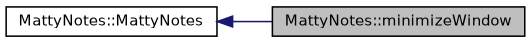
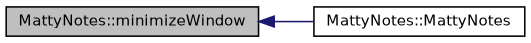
(253, 22) -> (294, 22)
